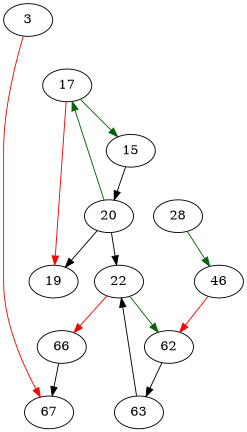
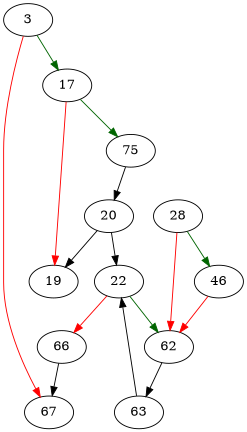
(131, 151) -> (131, 151)
(90, 155) -> (45, 49)
none -> (174, 277)
